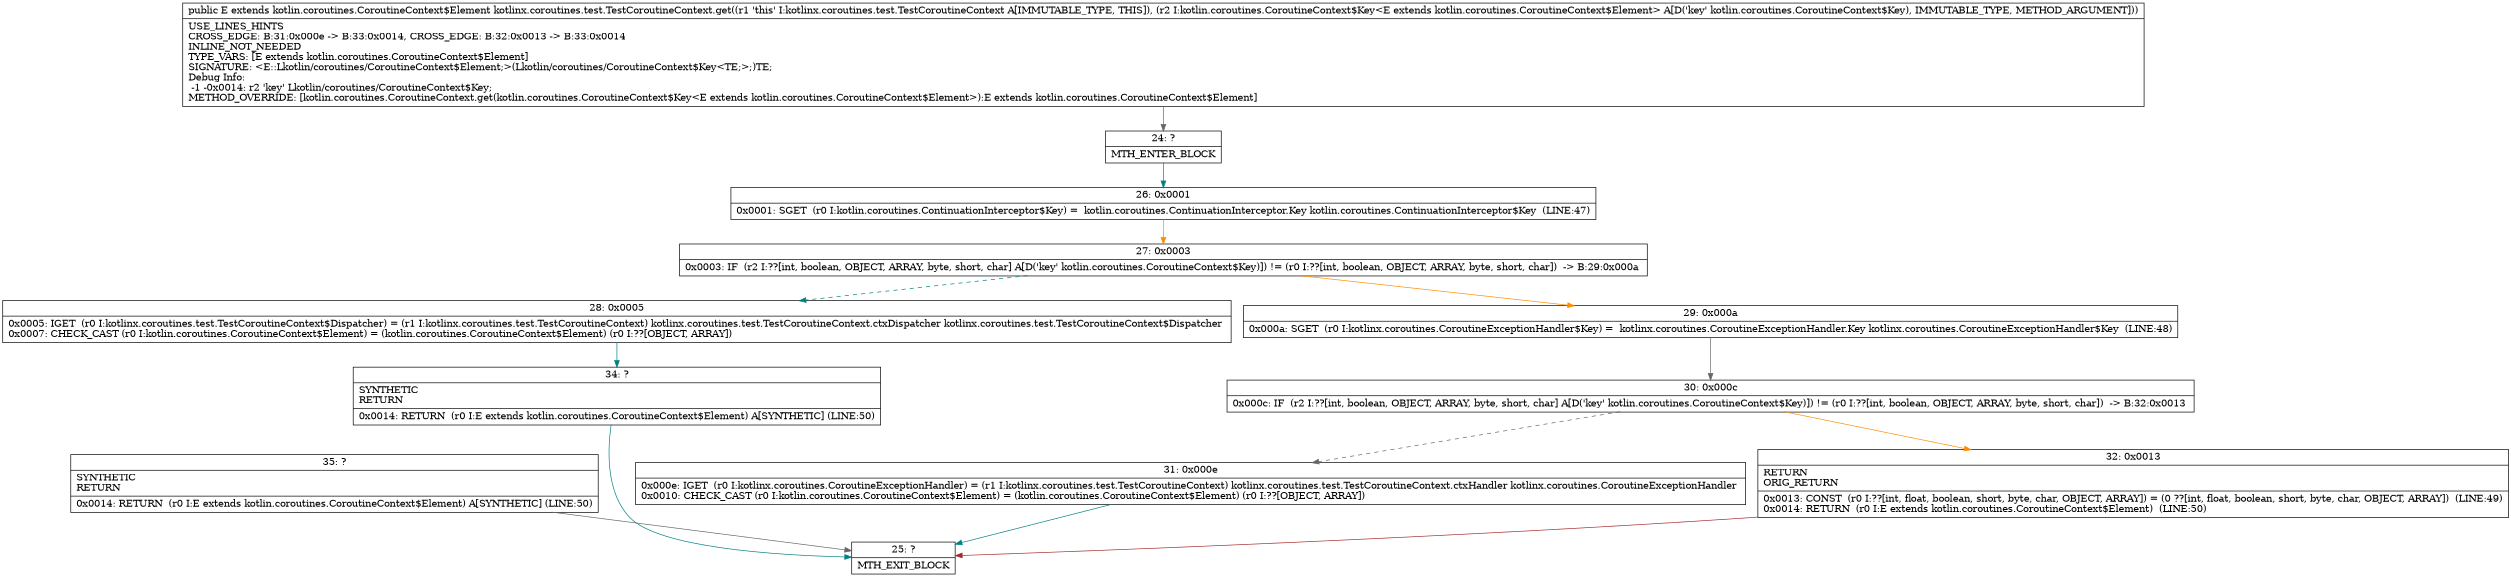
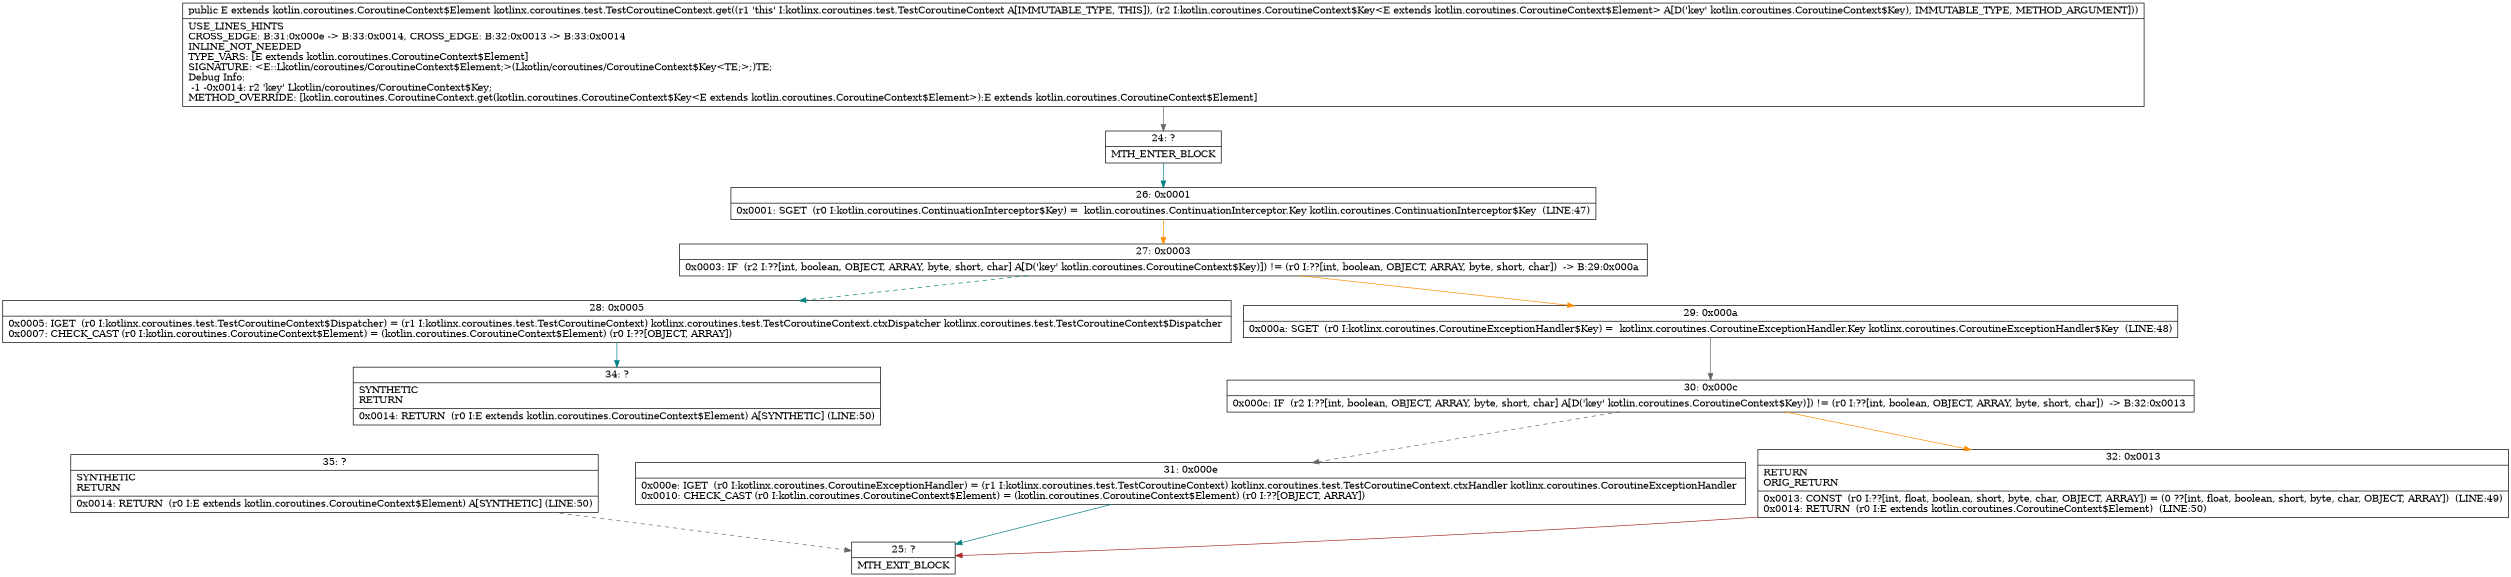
(698, 531) -> (698, 531)
(686, 541) -> none
